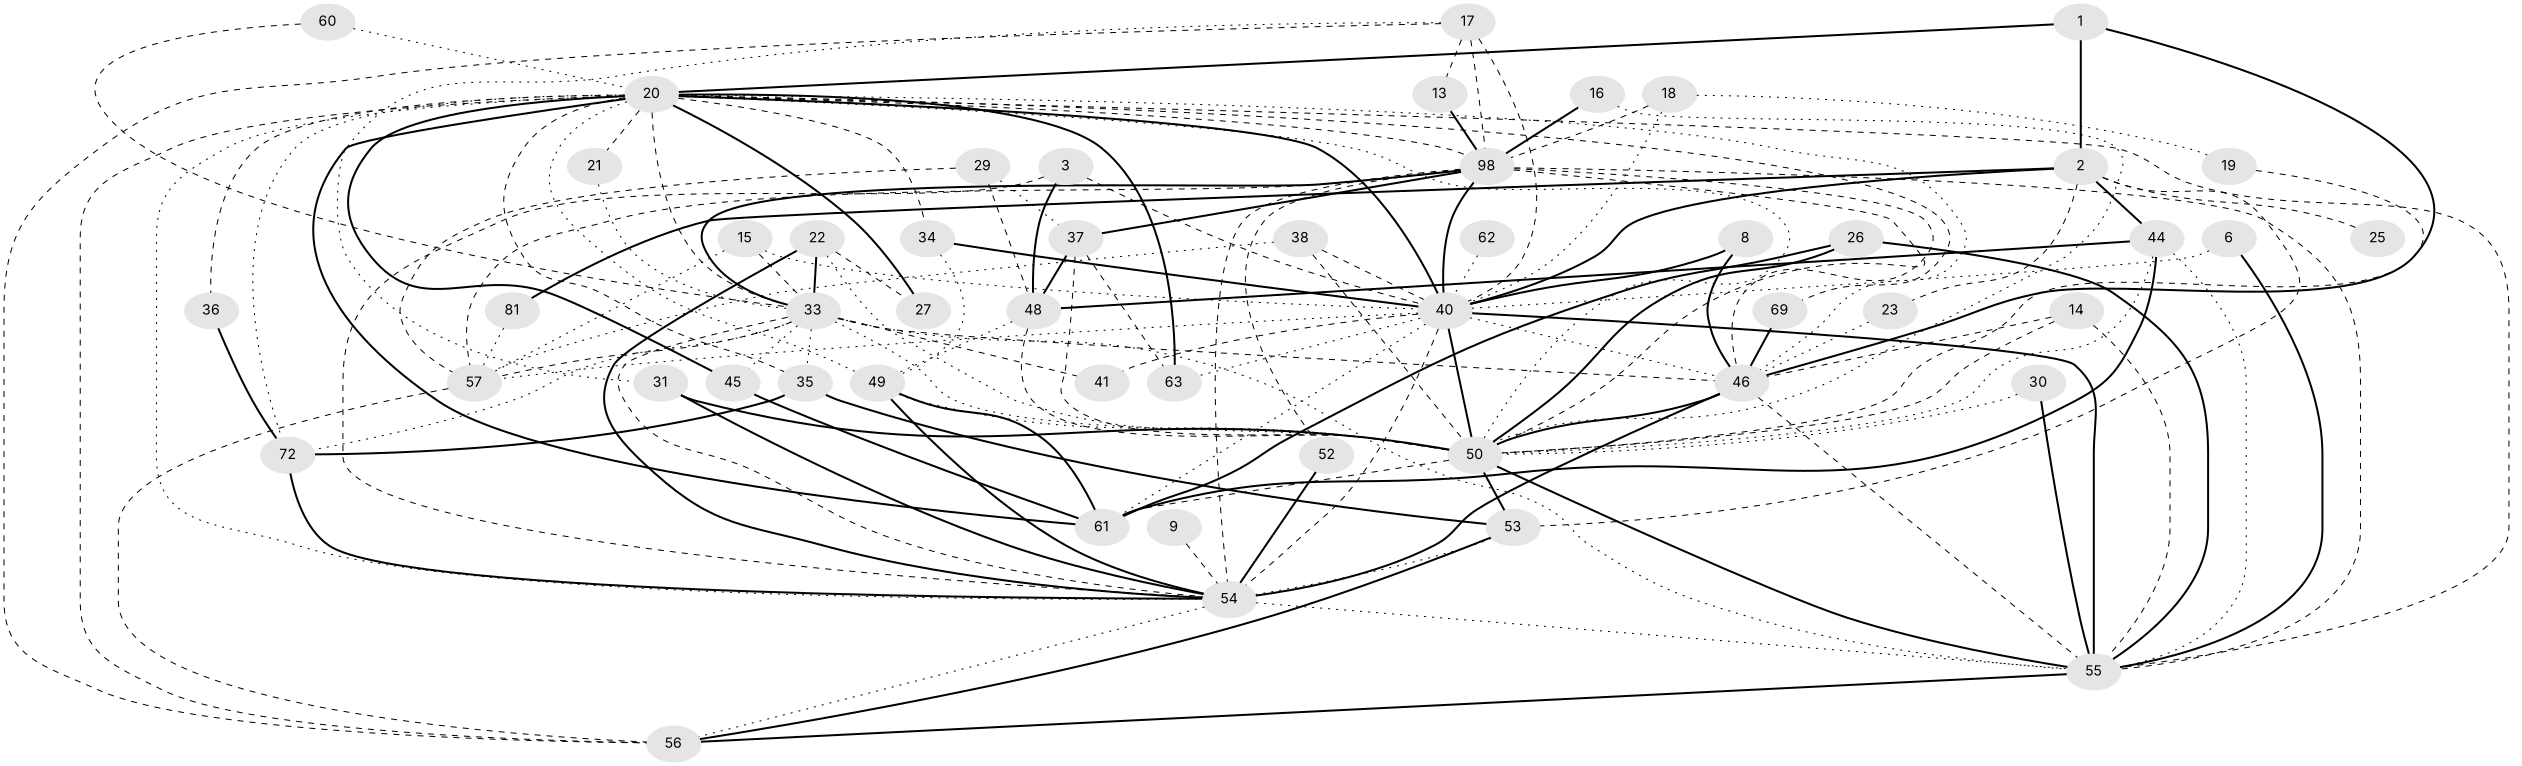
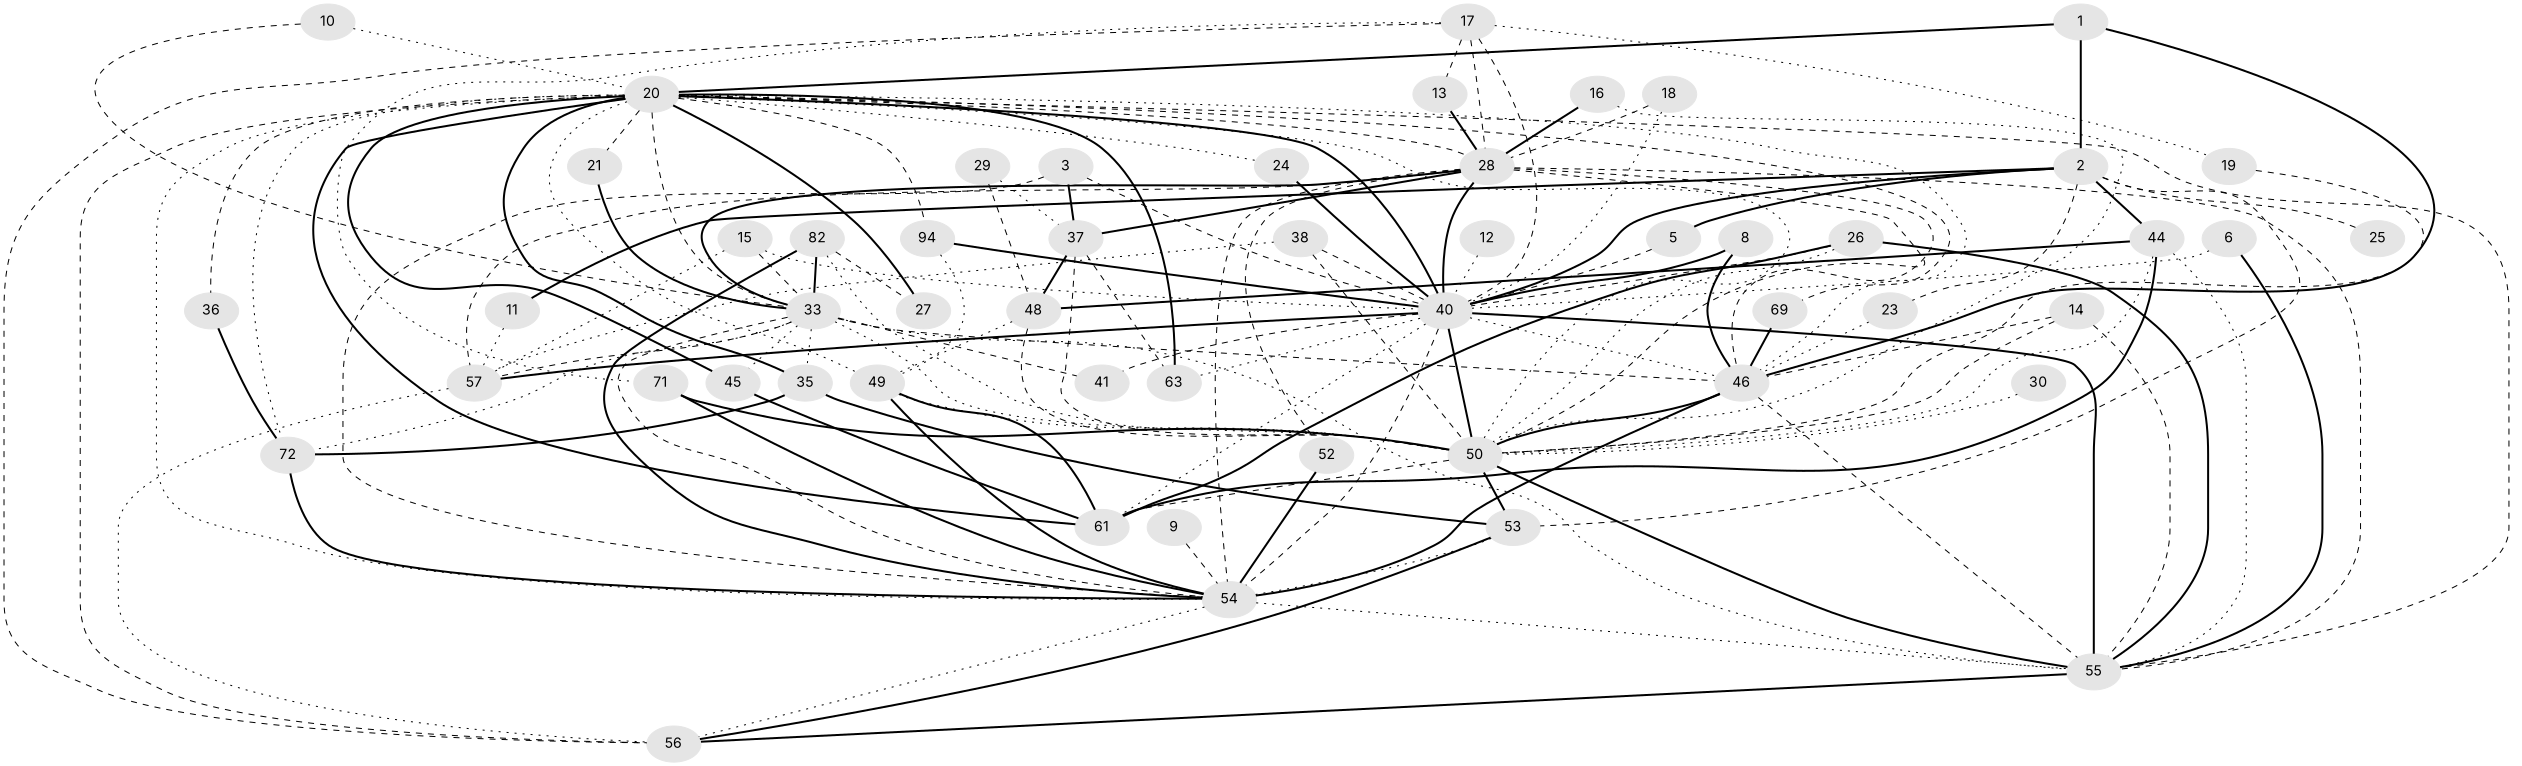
(328, 22) -> (328, 22)
(1954, 110) -> (1854, 74)
none -> (1282, 166)
(1487, 166) -> (1487, 166)
(629, 190) -> none
(1037, 236) -> (1070, 197)
(817, 239) -> (817, 239)
(928, 239) -> (928, 239)
(1487, 239) -> (1487, 239)
none -> (1674, 239)
(524, 258) -> (524, 258)
(664, 275) -> (664, 275)
none -> (1588, 288)
(1644, 310) -> (1644, 310)
(512, 311) -> (512, 311)
(1051, 334) -> (1051, 334)
(661, 383) -> (661, 383)
(2062, 528) -> none
(154, 649) -> (154, 649)
